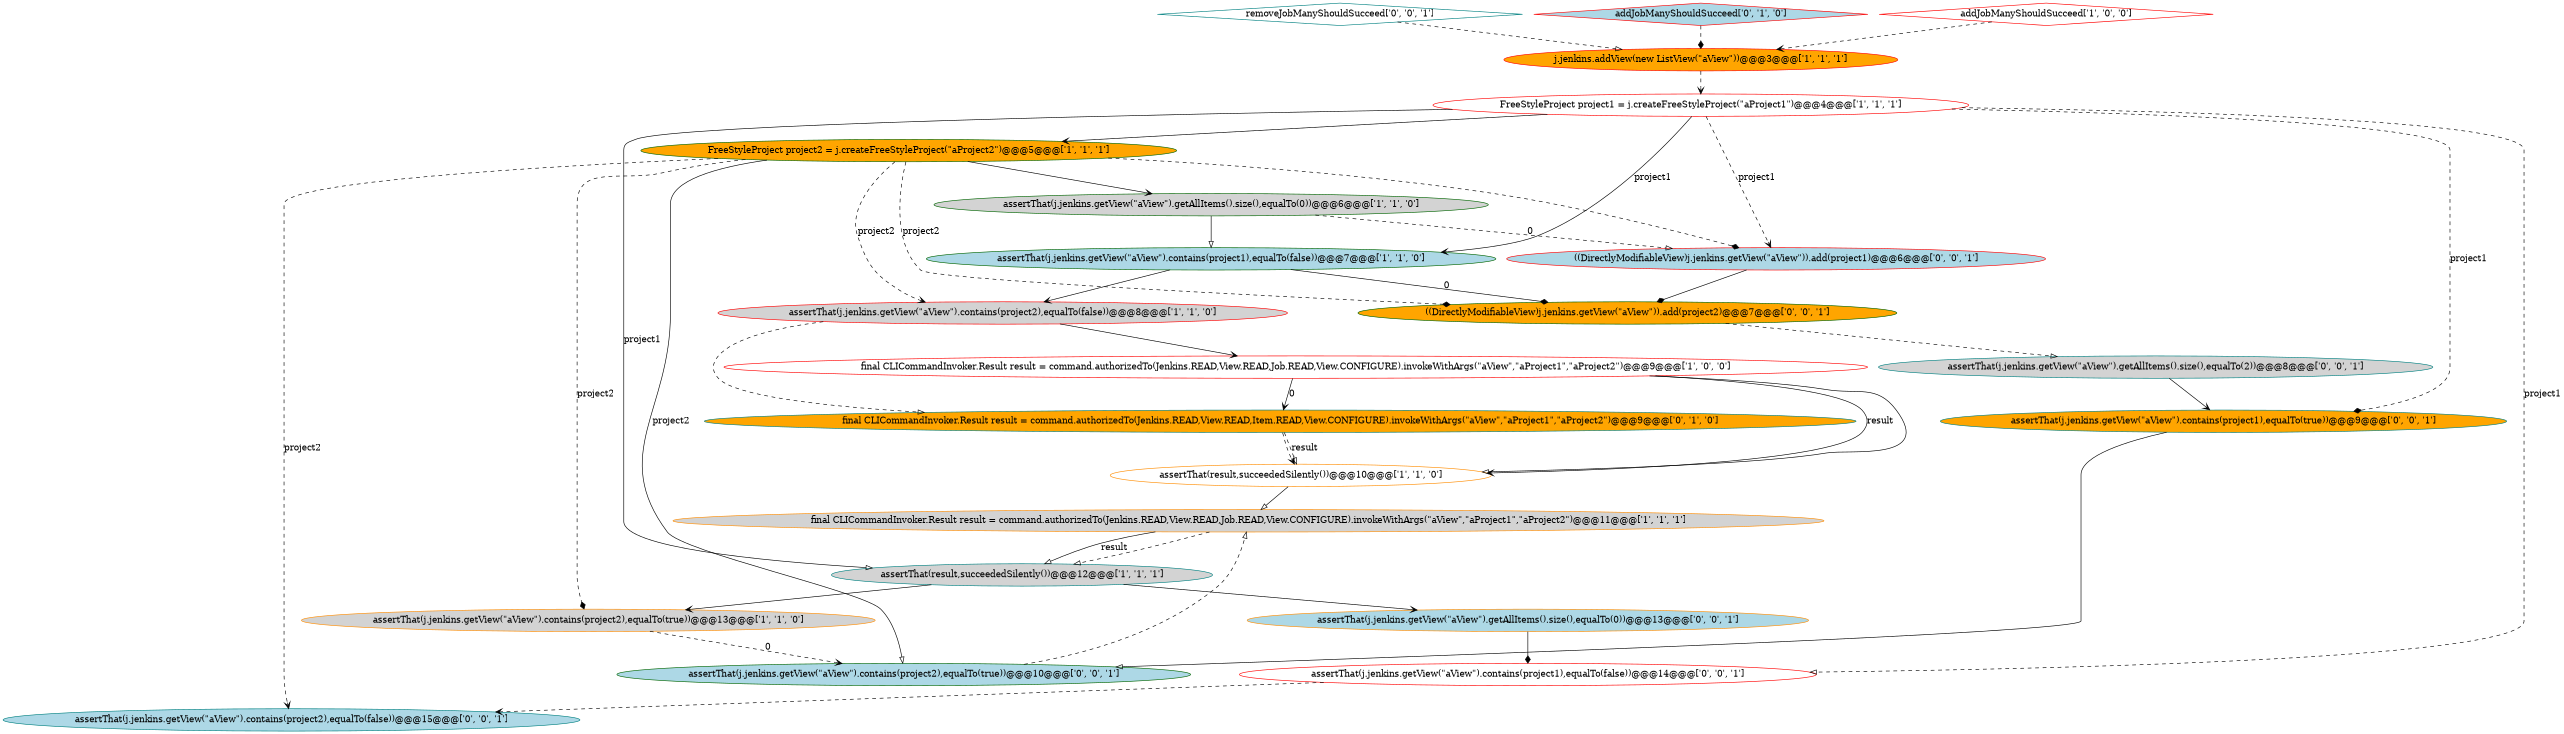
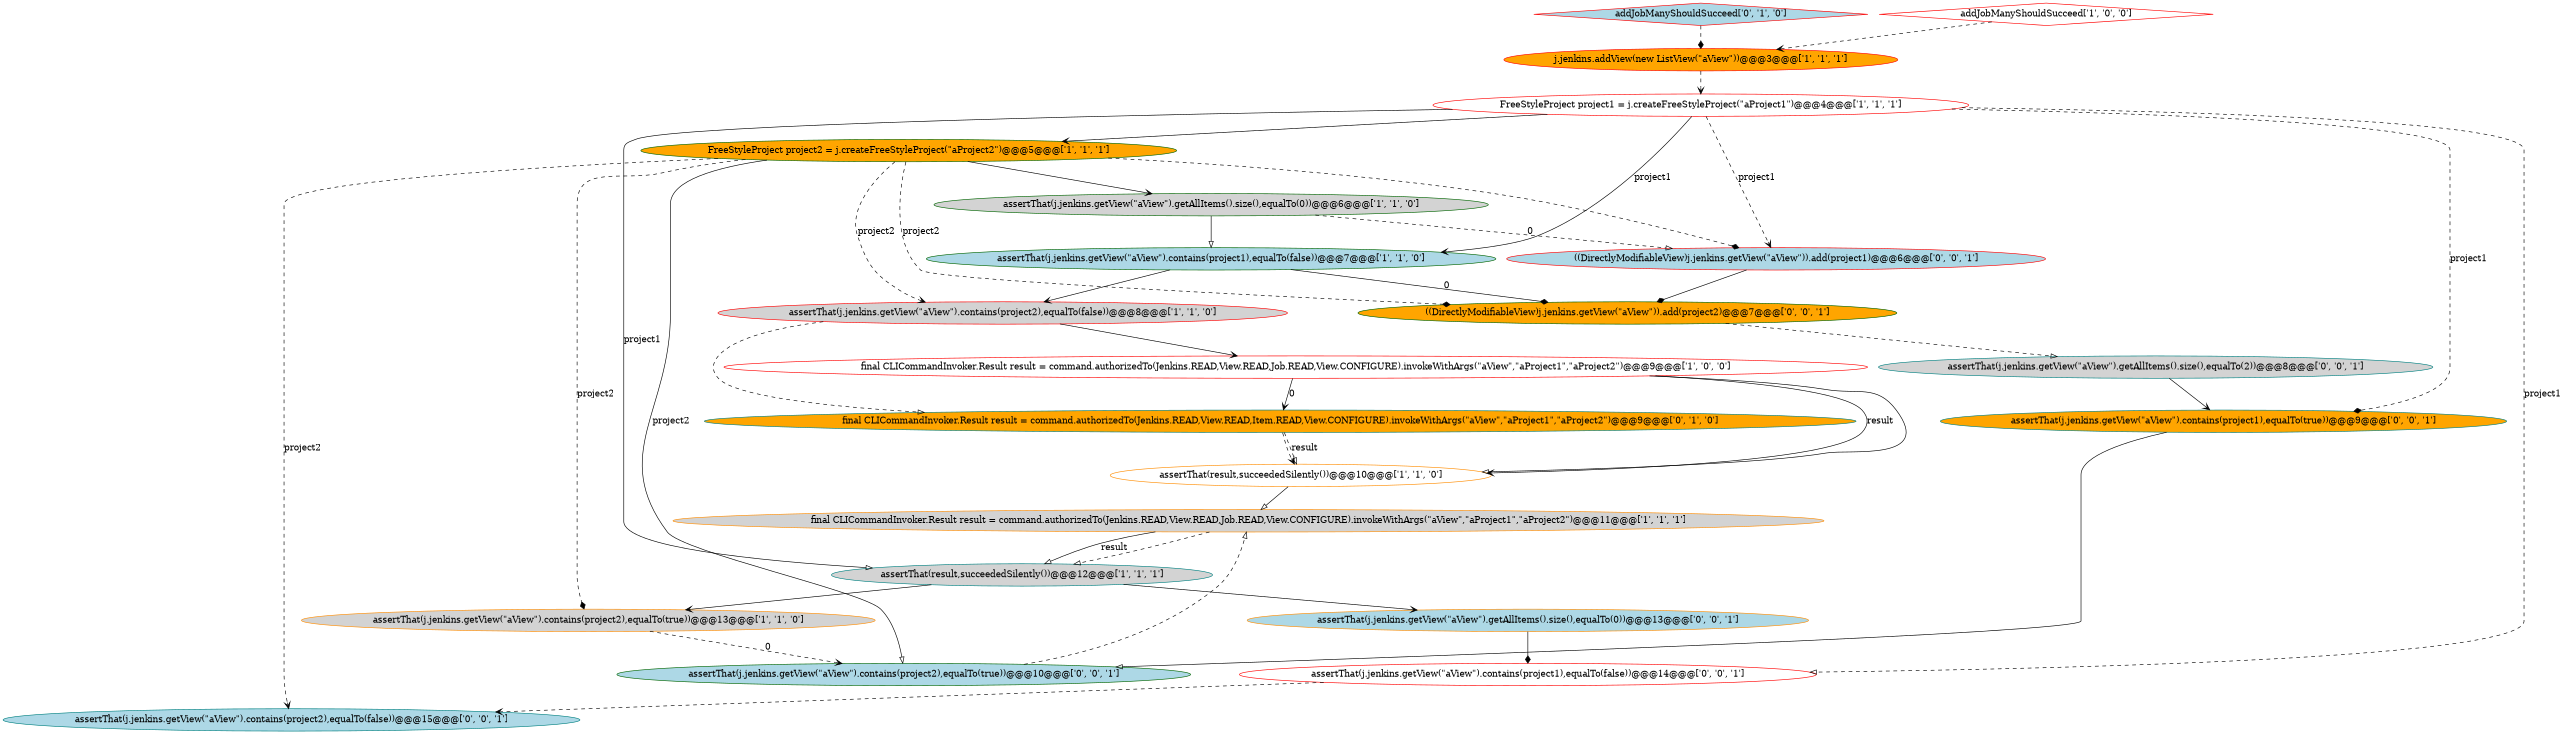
(1340, 14) -> none
